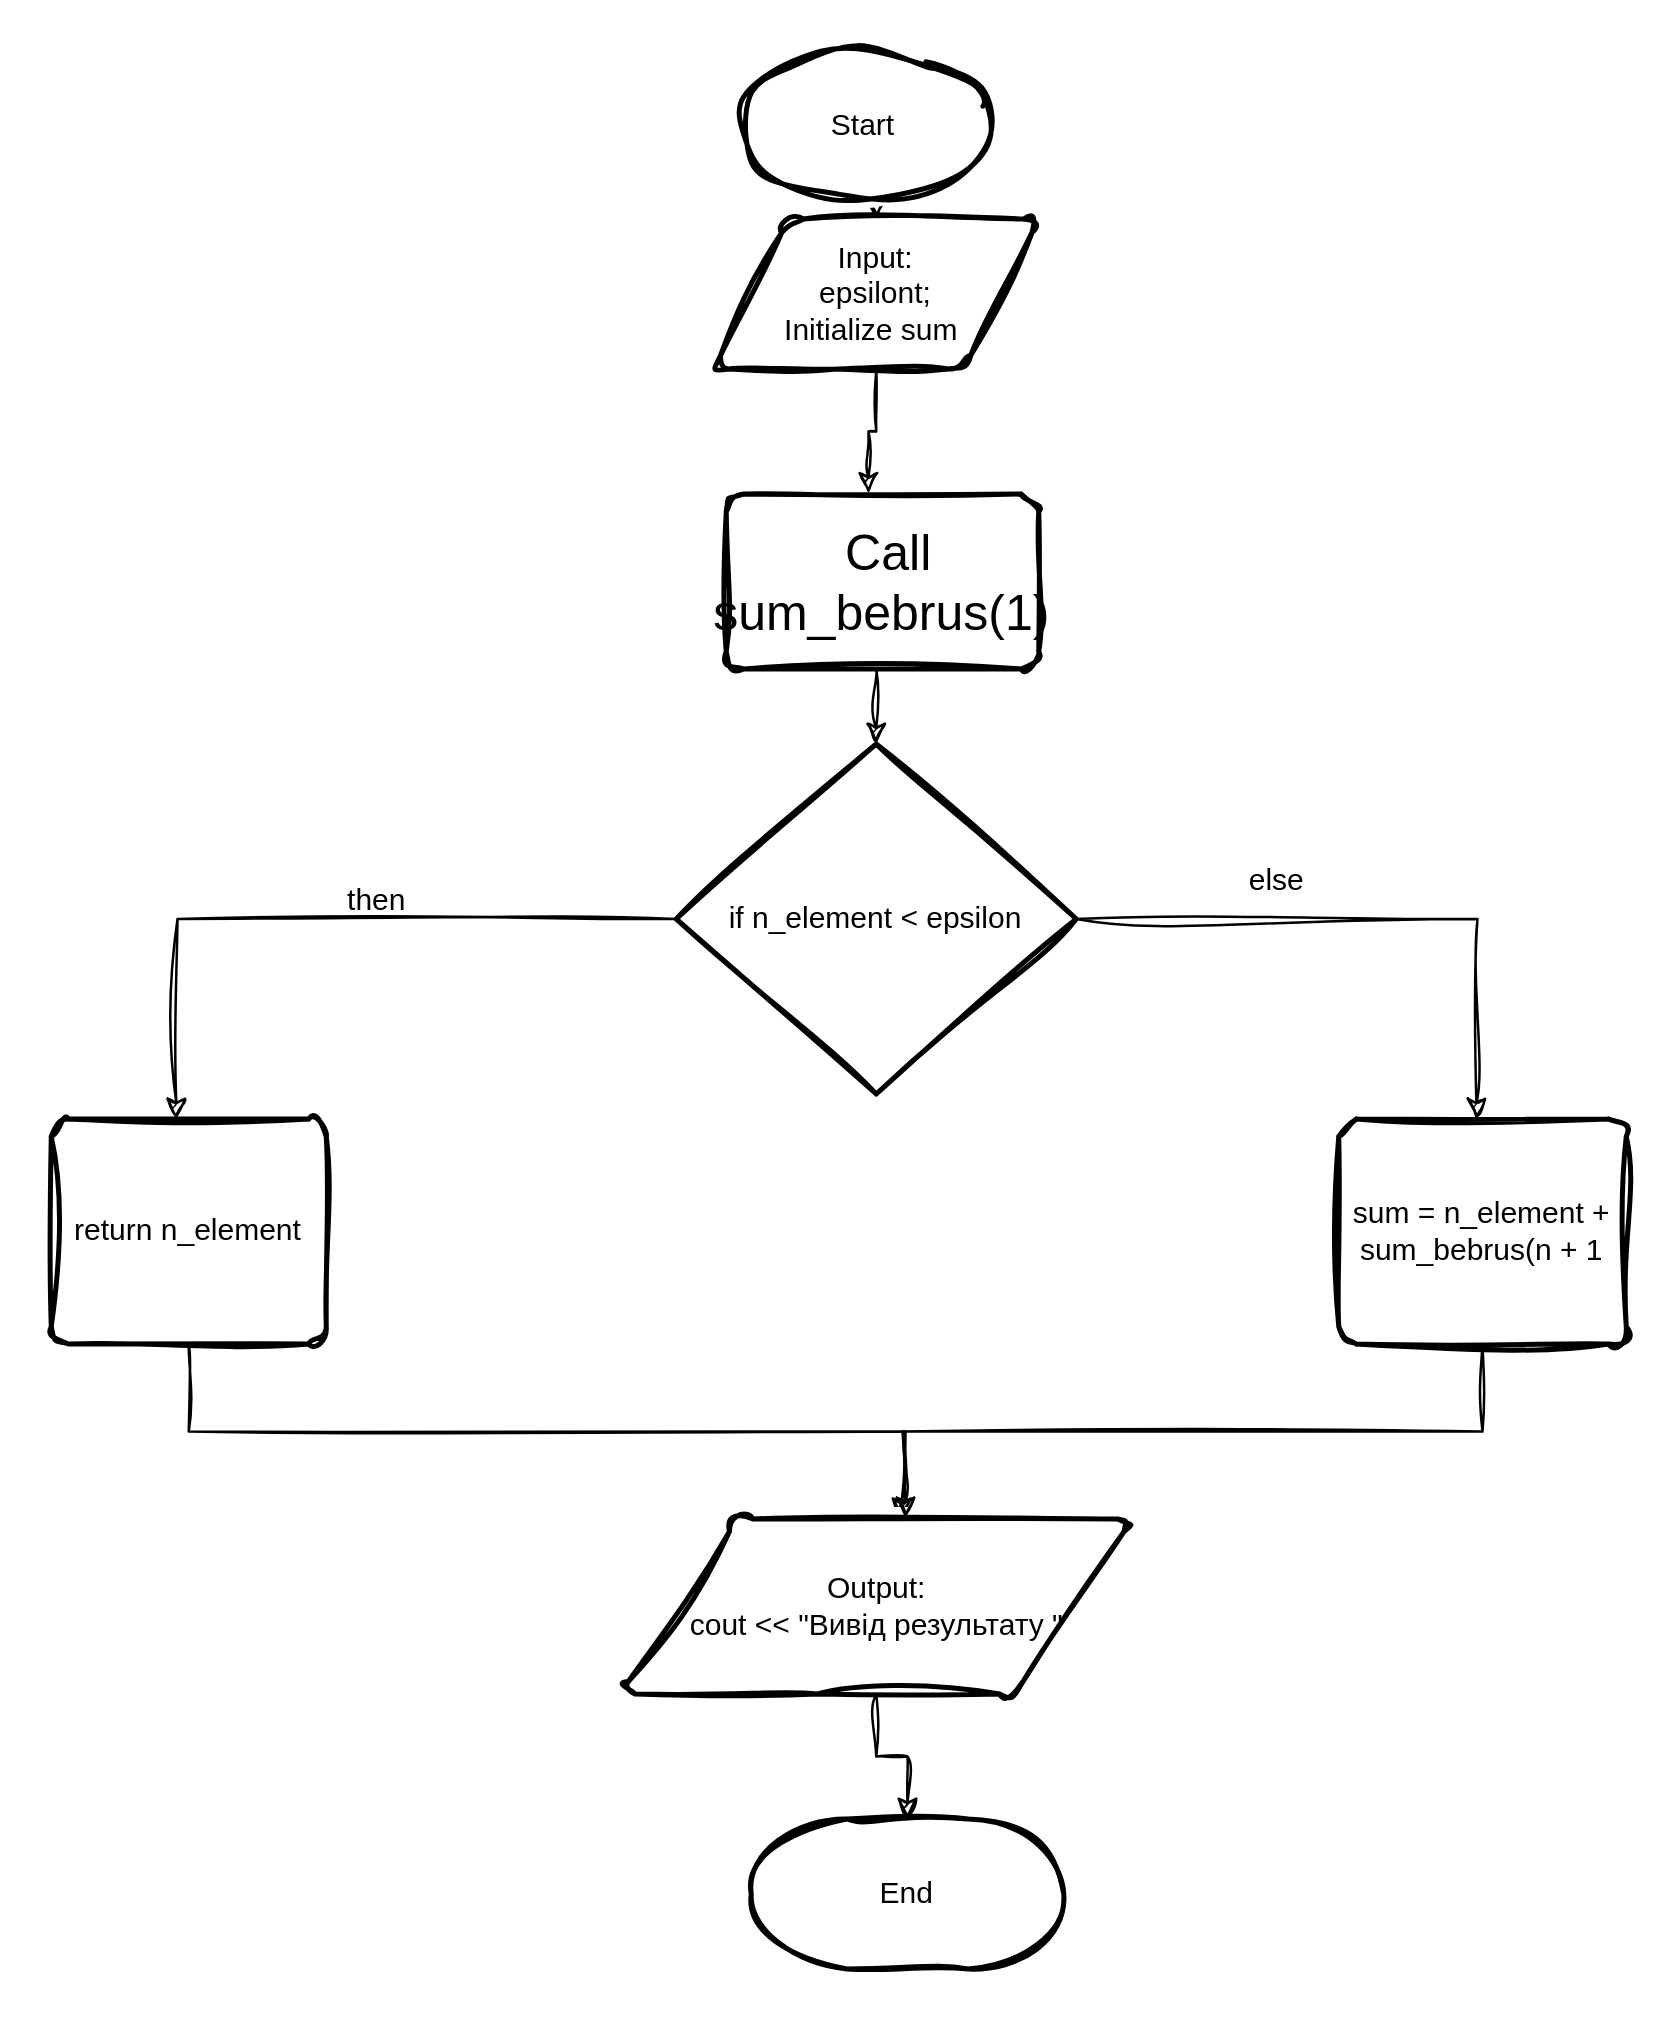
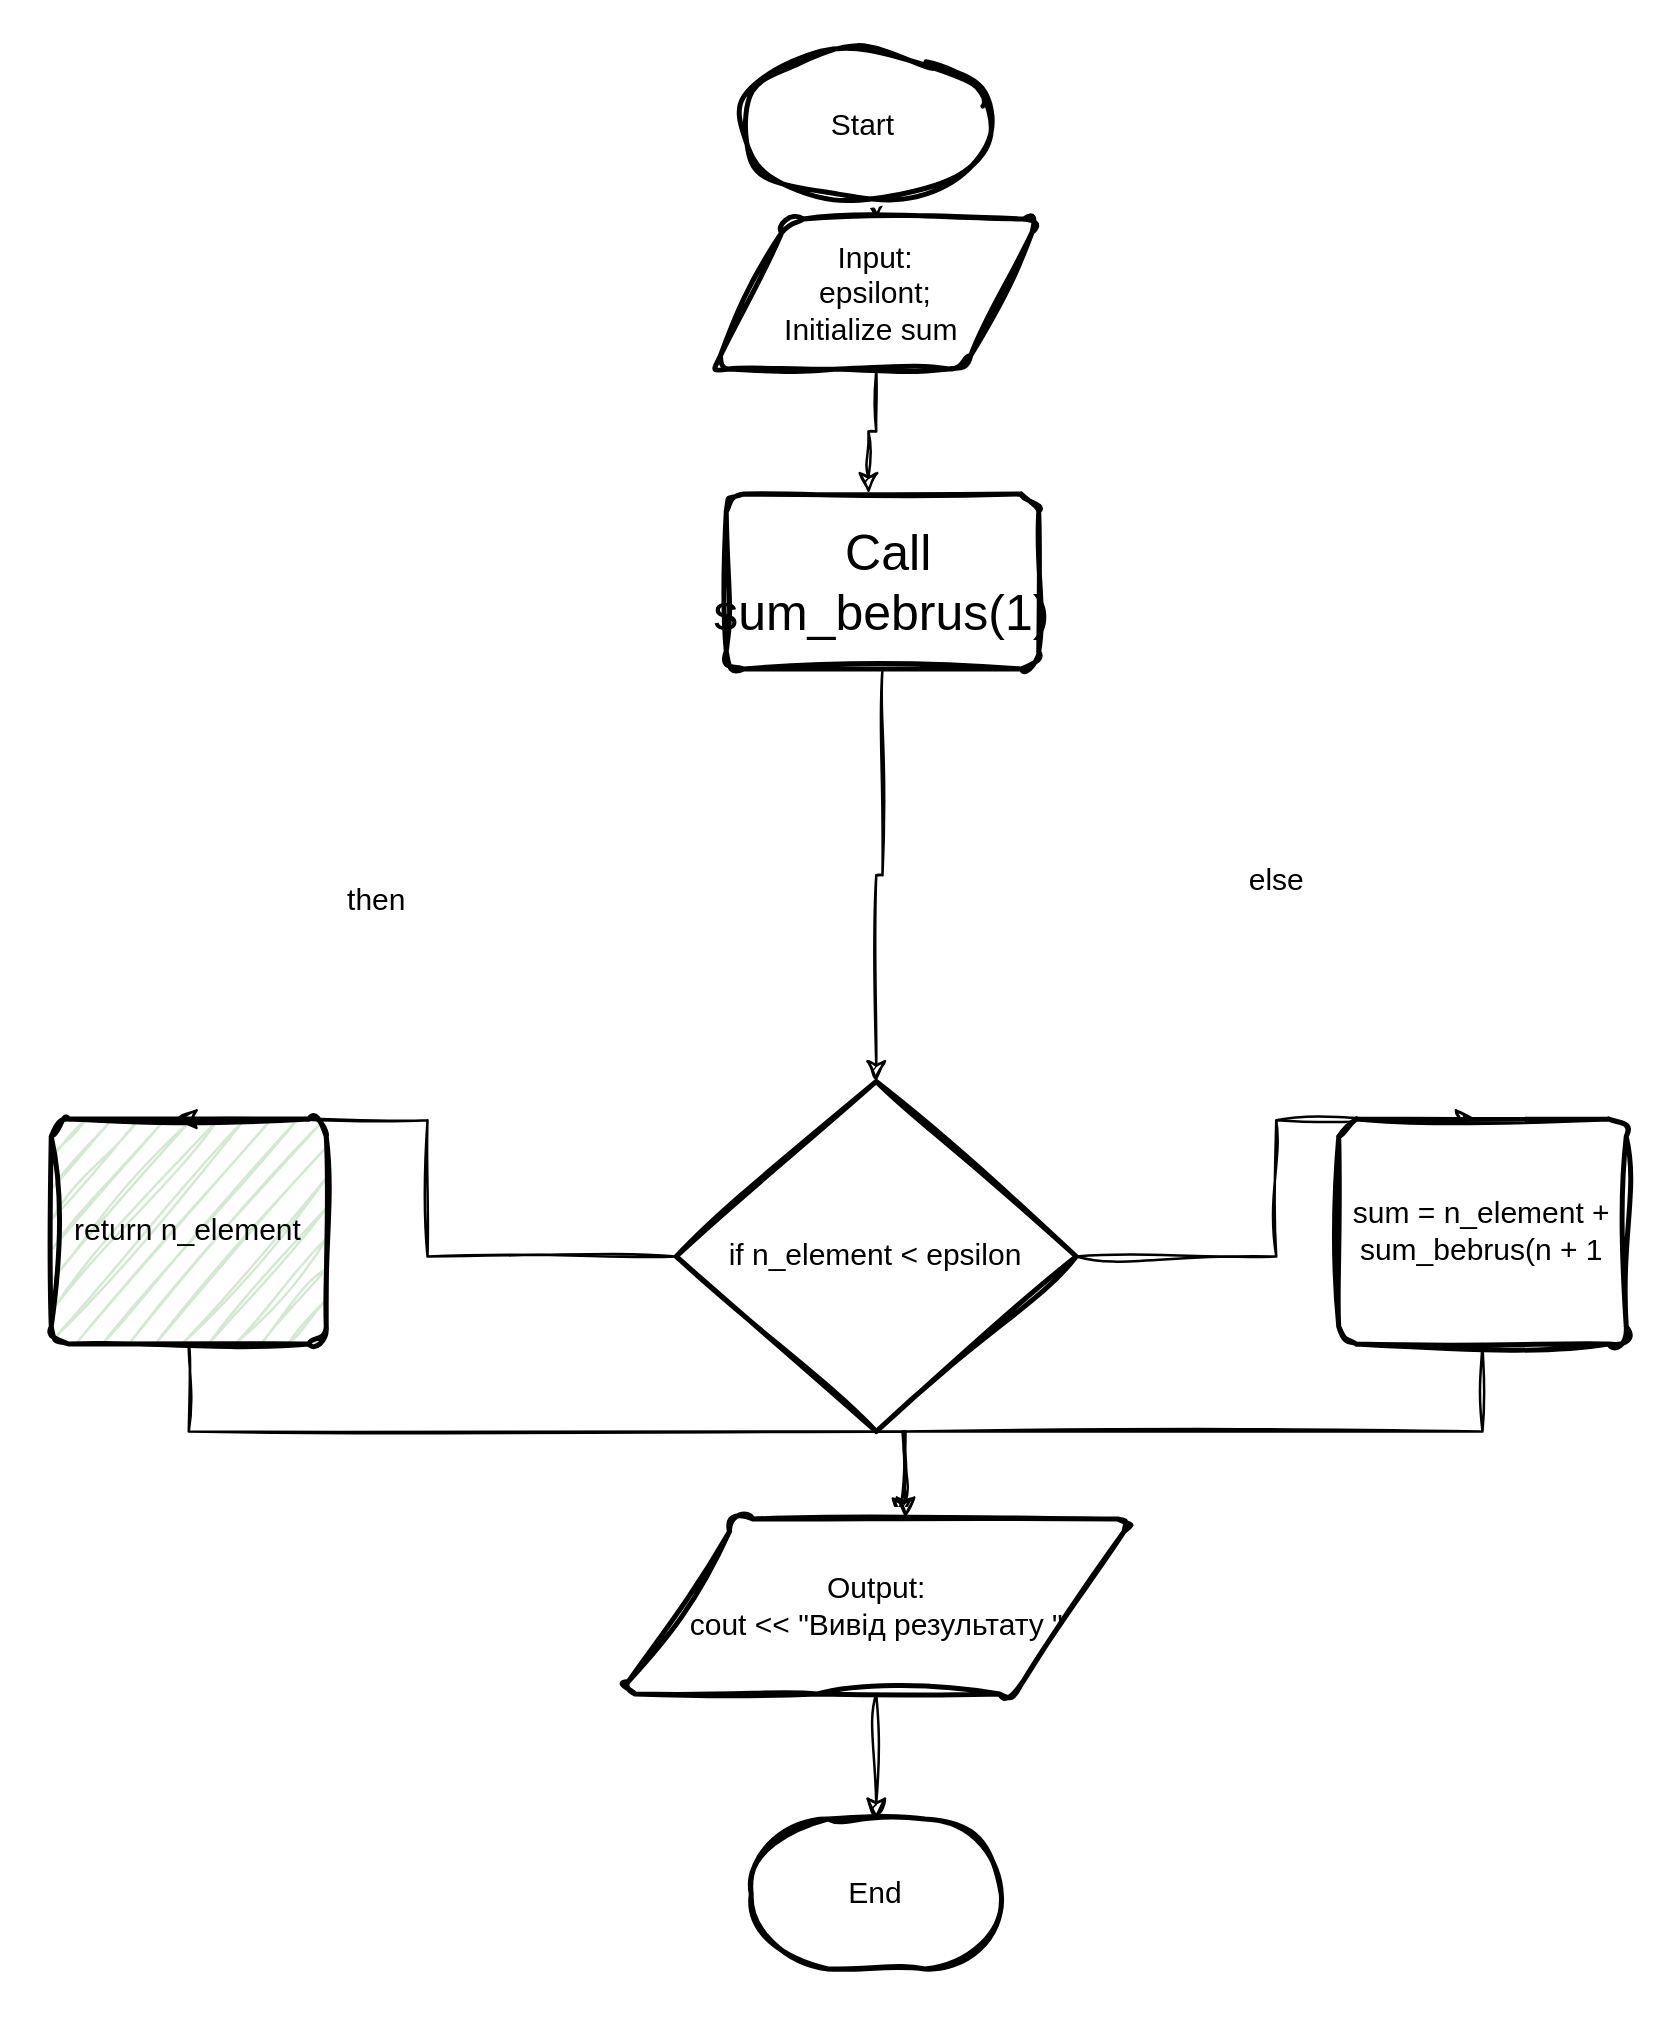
(876, 919) -> (876, 1256)
(189, 1231) -> (189, 1231)
(908, 1894) -> (876, 1894)
